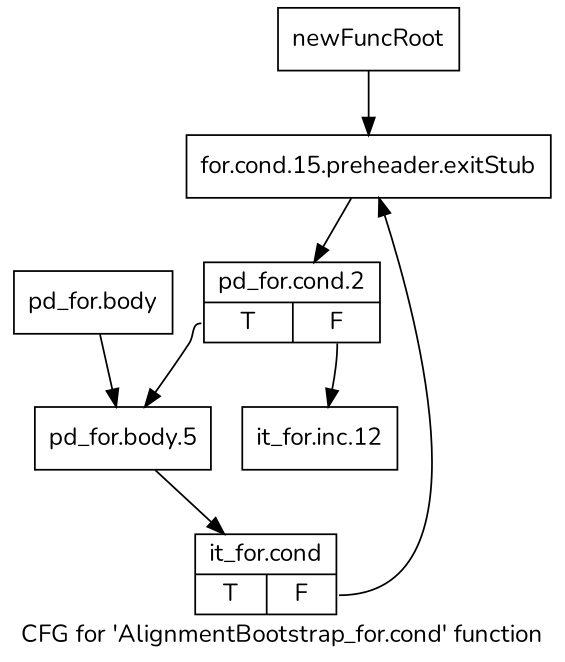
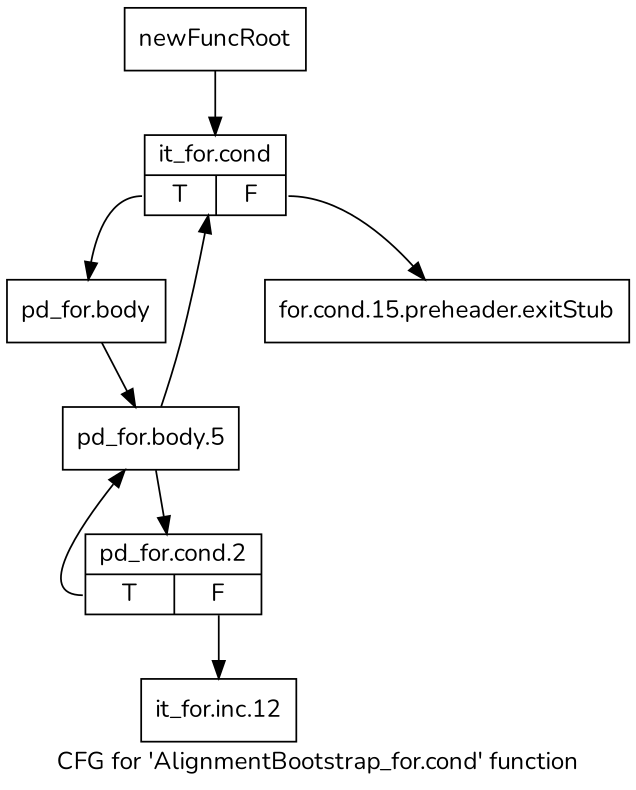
(369, 94) -> (215, 94)
none -> (106, 220)
(337, 223) -> (160, 493)
